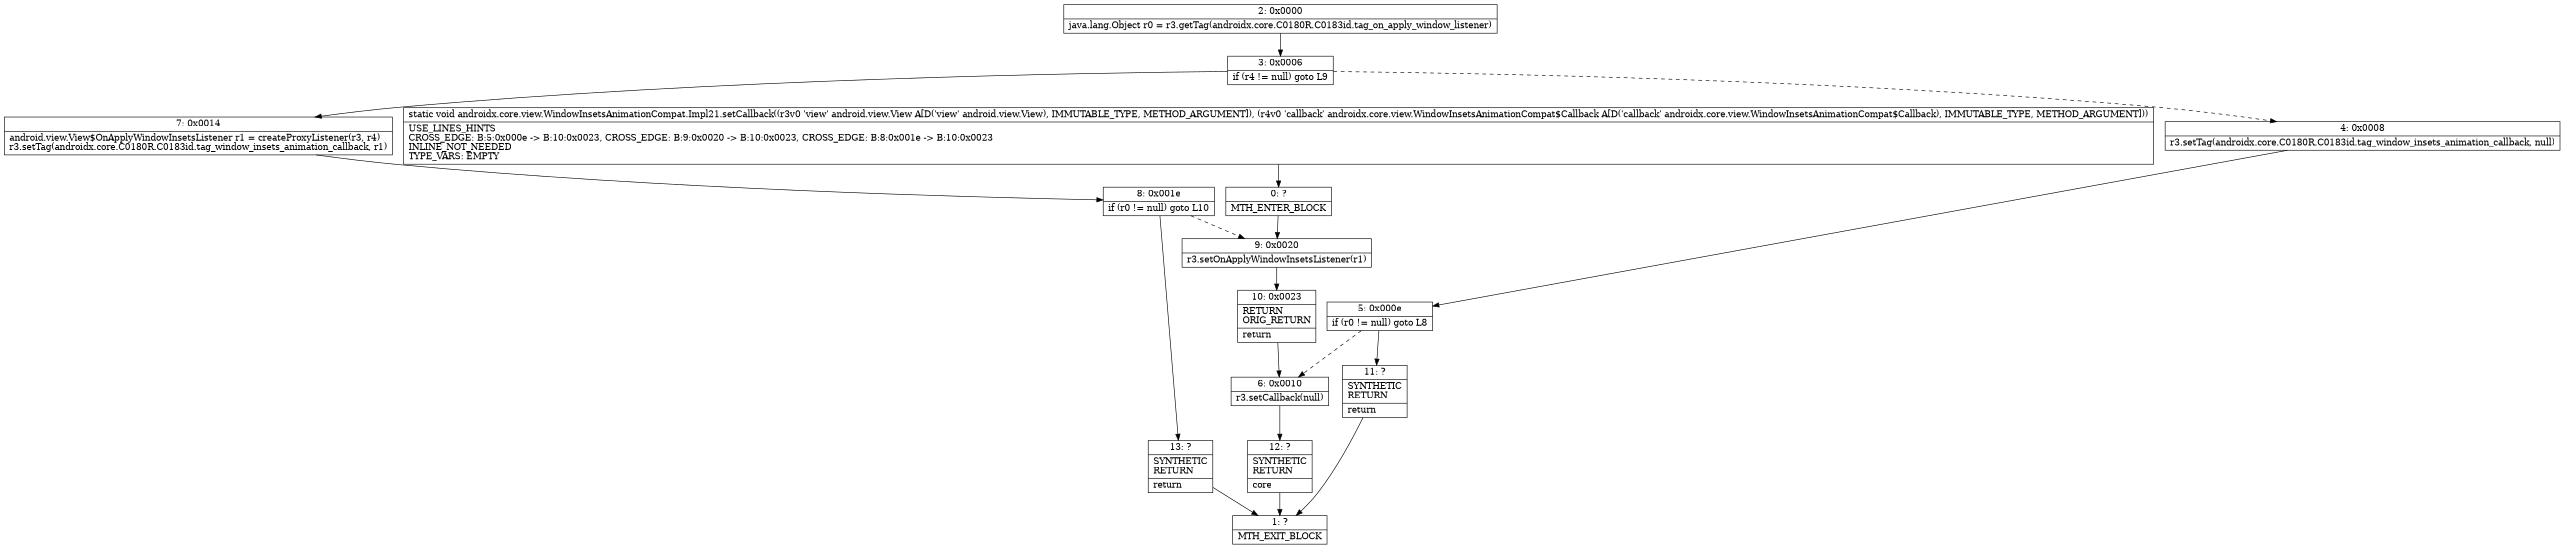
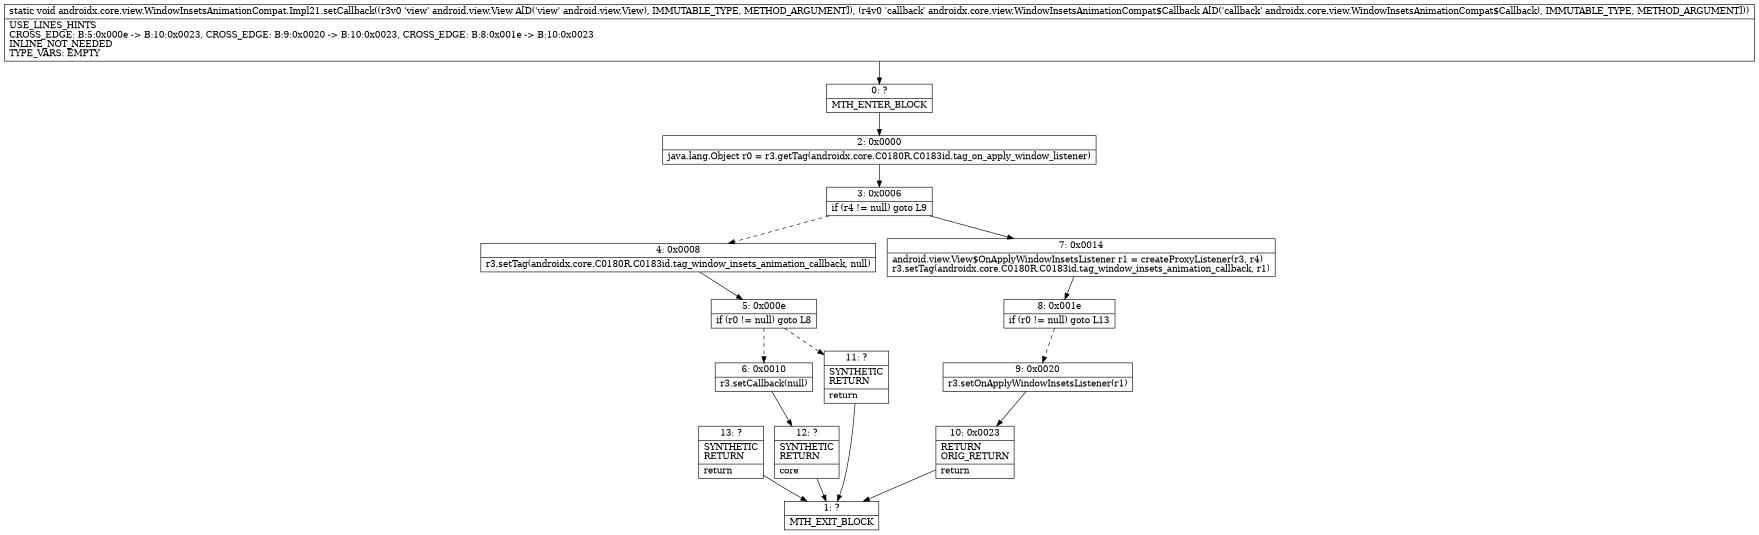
(1159, 208) -> (1059, 321)
(1278, 224) -> (879, 121)
(1169, 325) -> none
(1378, 345) -> (802, 340)
(1278, 357) -> (903, 484)
